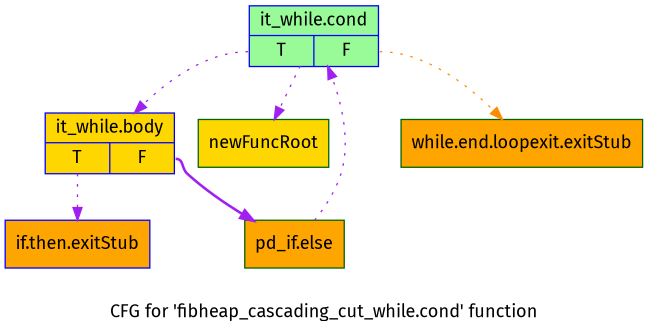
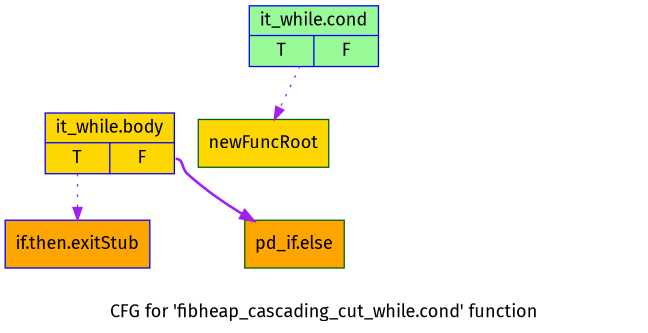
(191, 68) -> none
(522, 143) -> none
(345, 152) -> none
